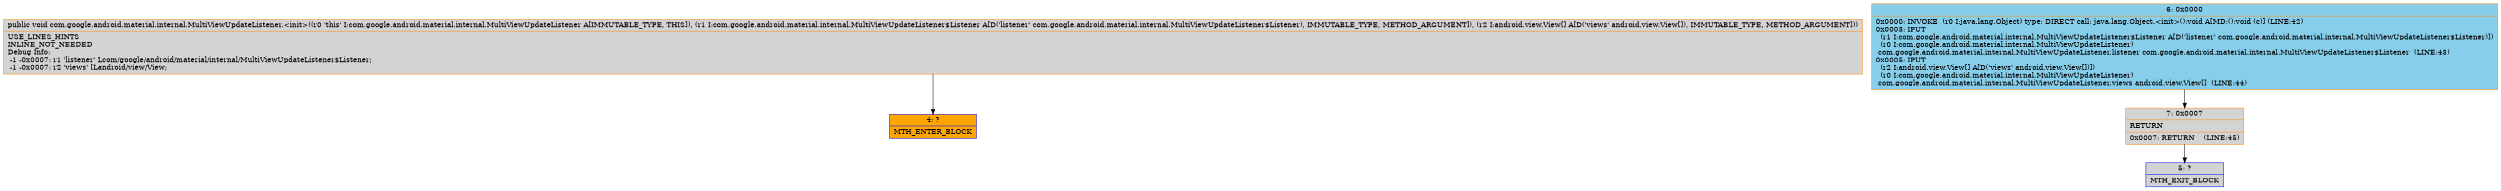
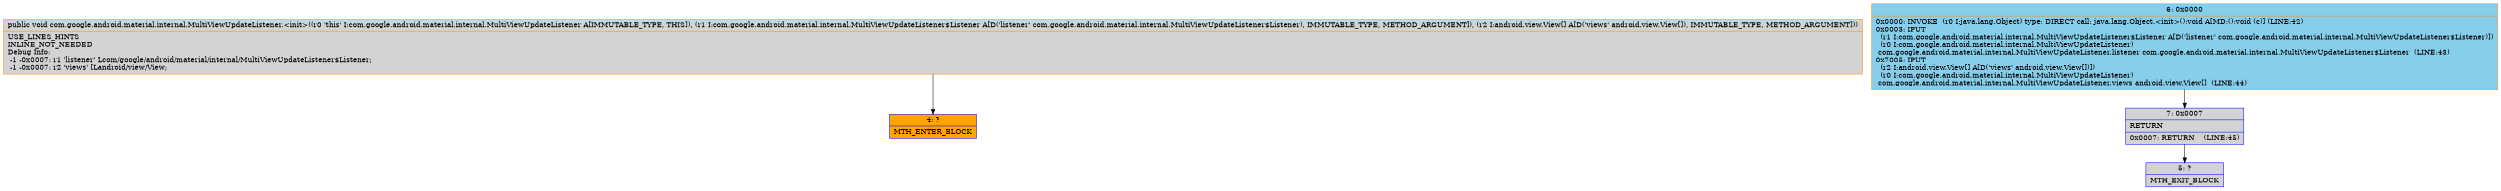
(1903, 60) -> (1903, 60)
(2185, 126) -> (2185, 126)
